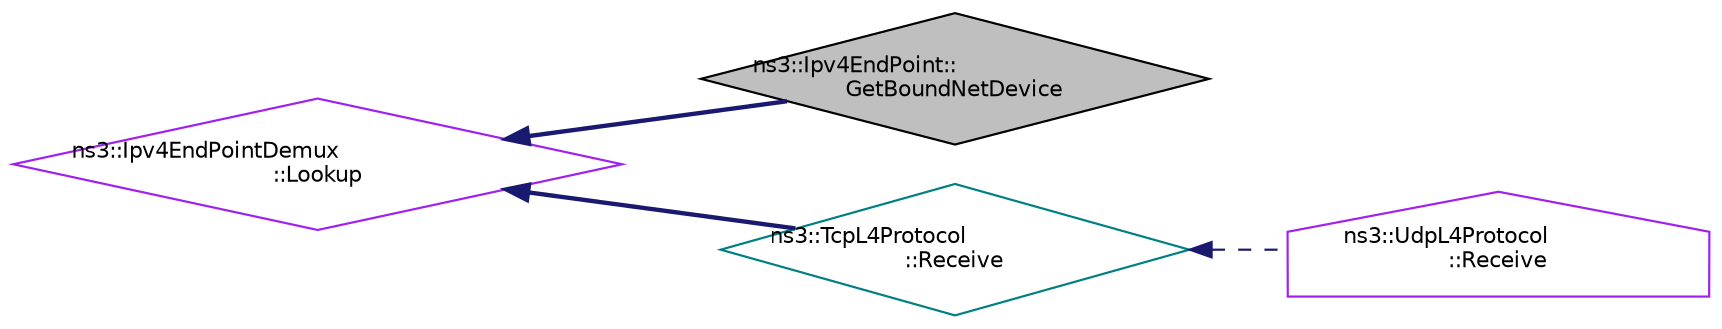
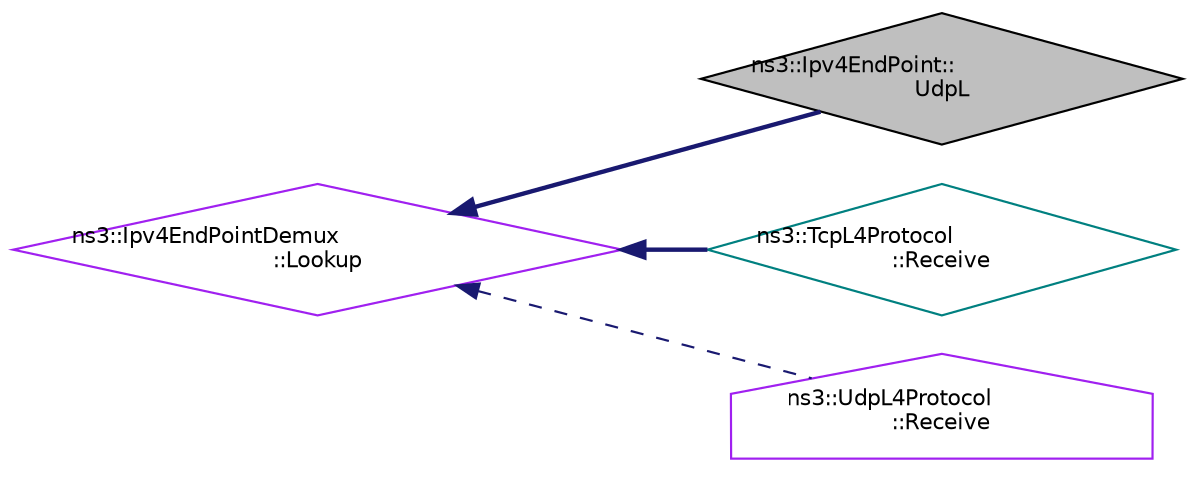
(955, 79) -> (942, 79)
(1250, 250) -> (645, 335)
